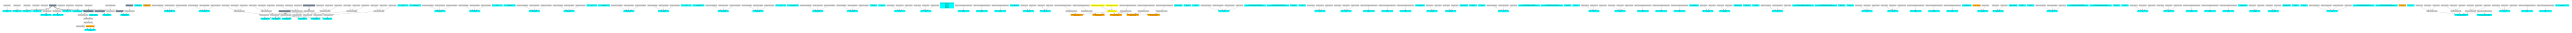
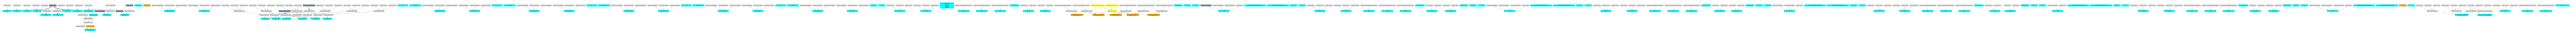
(1206, 5) -> (1206, 5)
none -> (1492, 5)
(1977, 5) -> (1989, 5)
(2052, 5) -> none
(88, 11) -> (88, 11)
